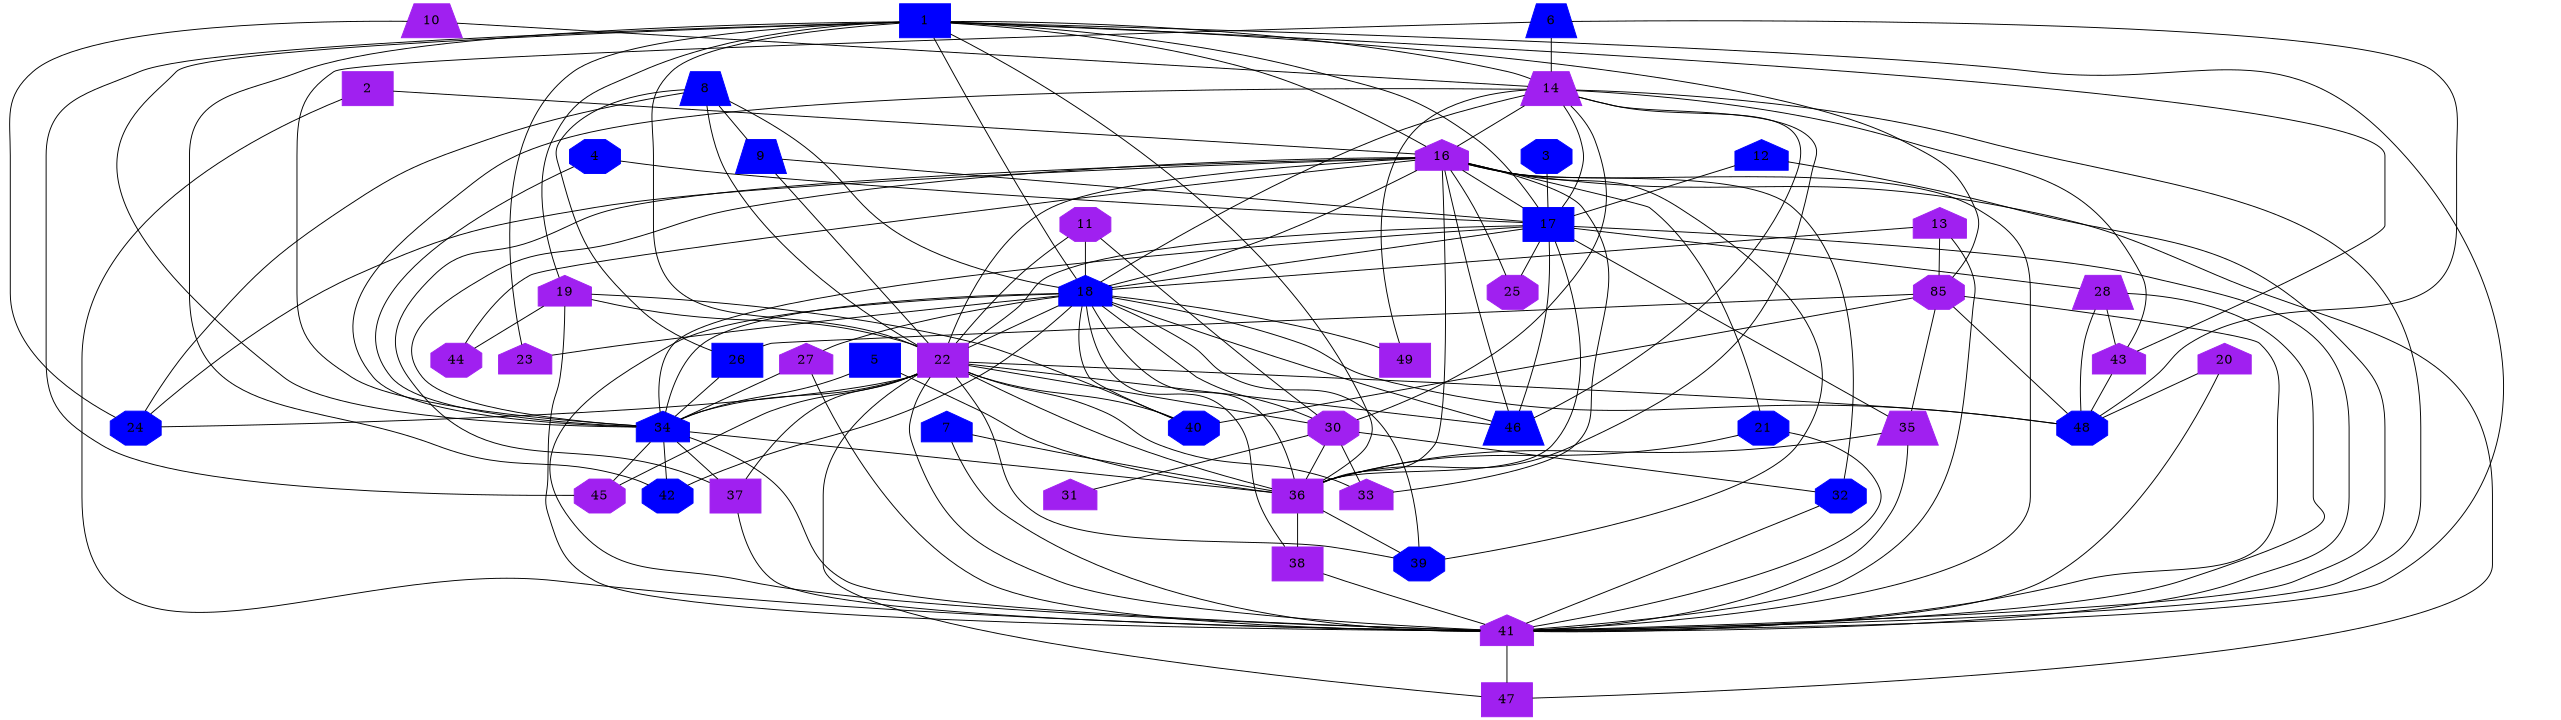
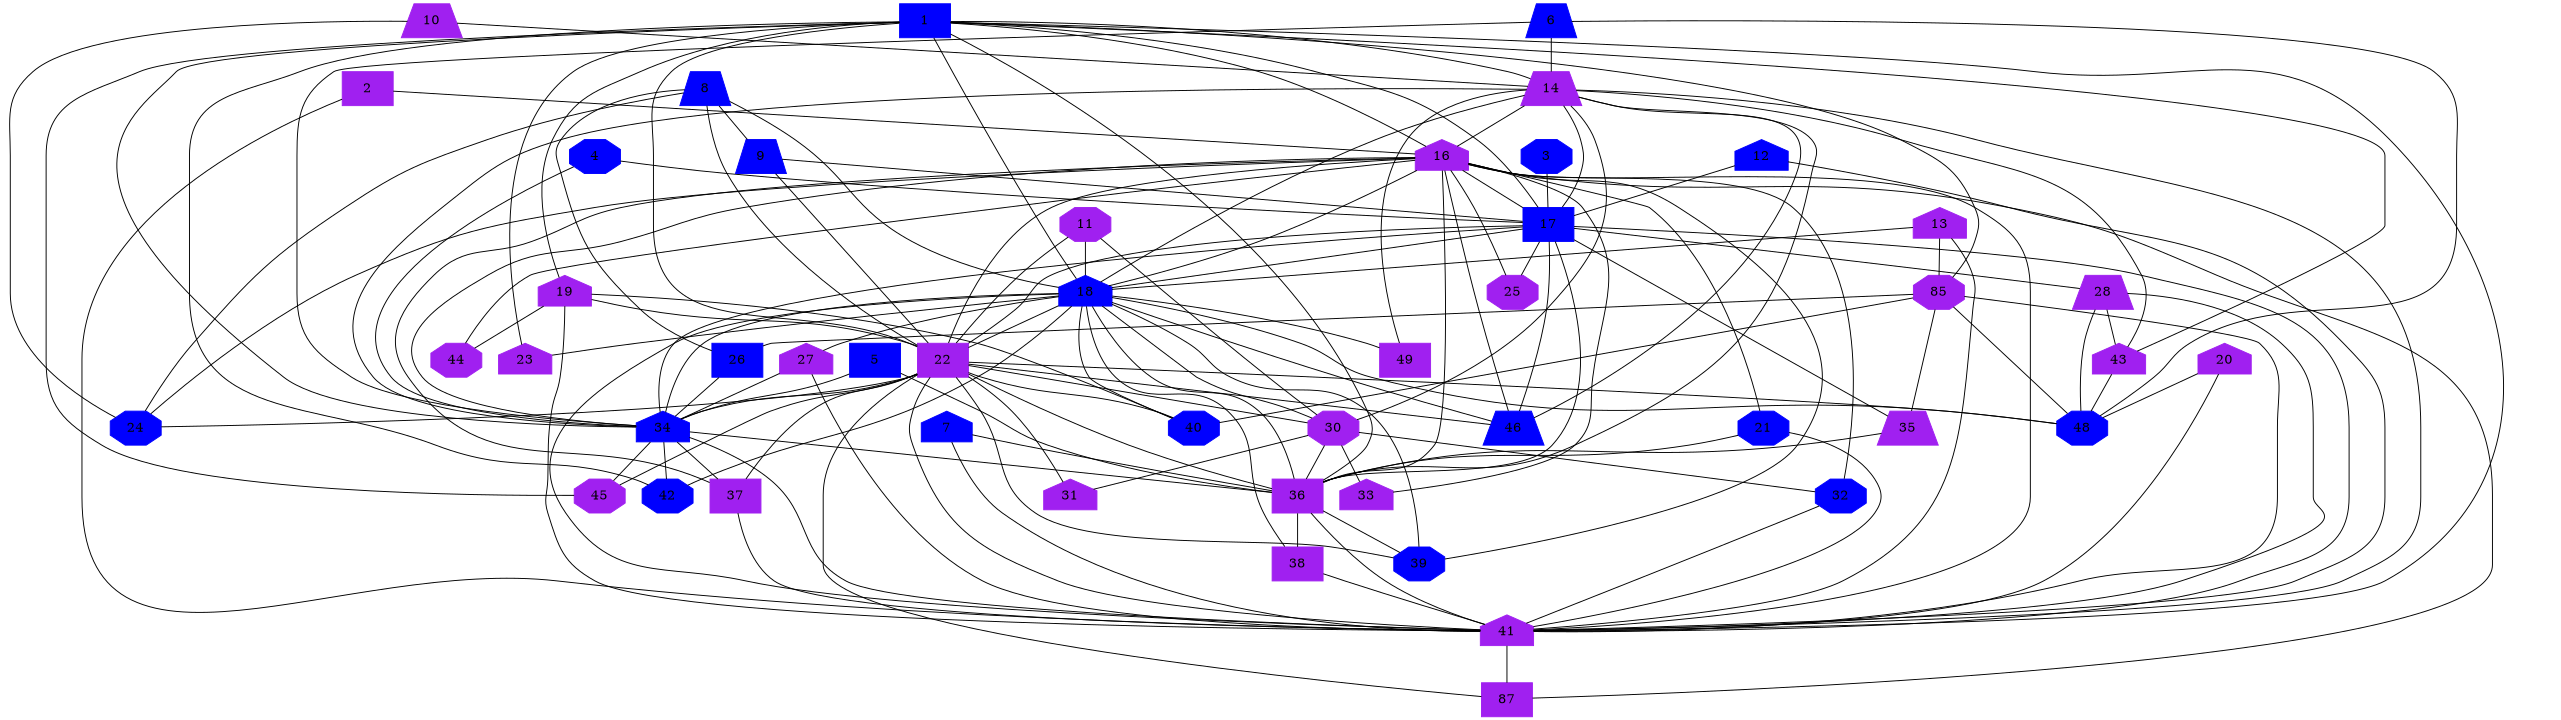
(1154, 443) -> (1023, 423)
(1759, 594) -> (1389, 583)
(1507, 700) -> (1507, 700)
